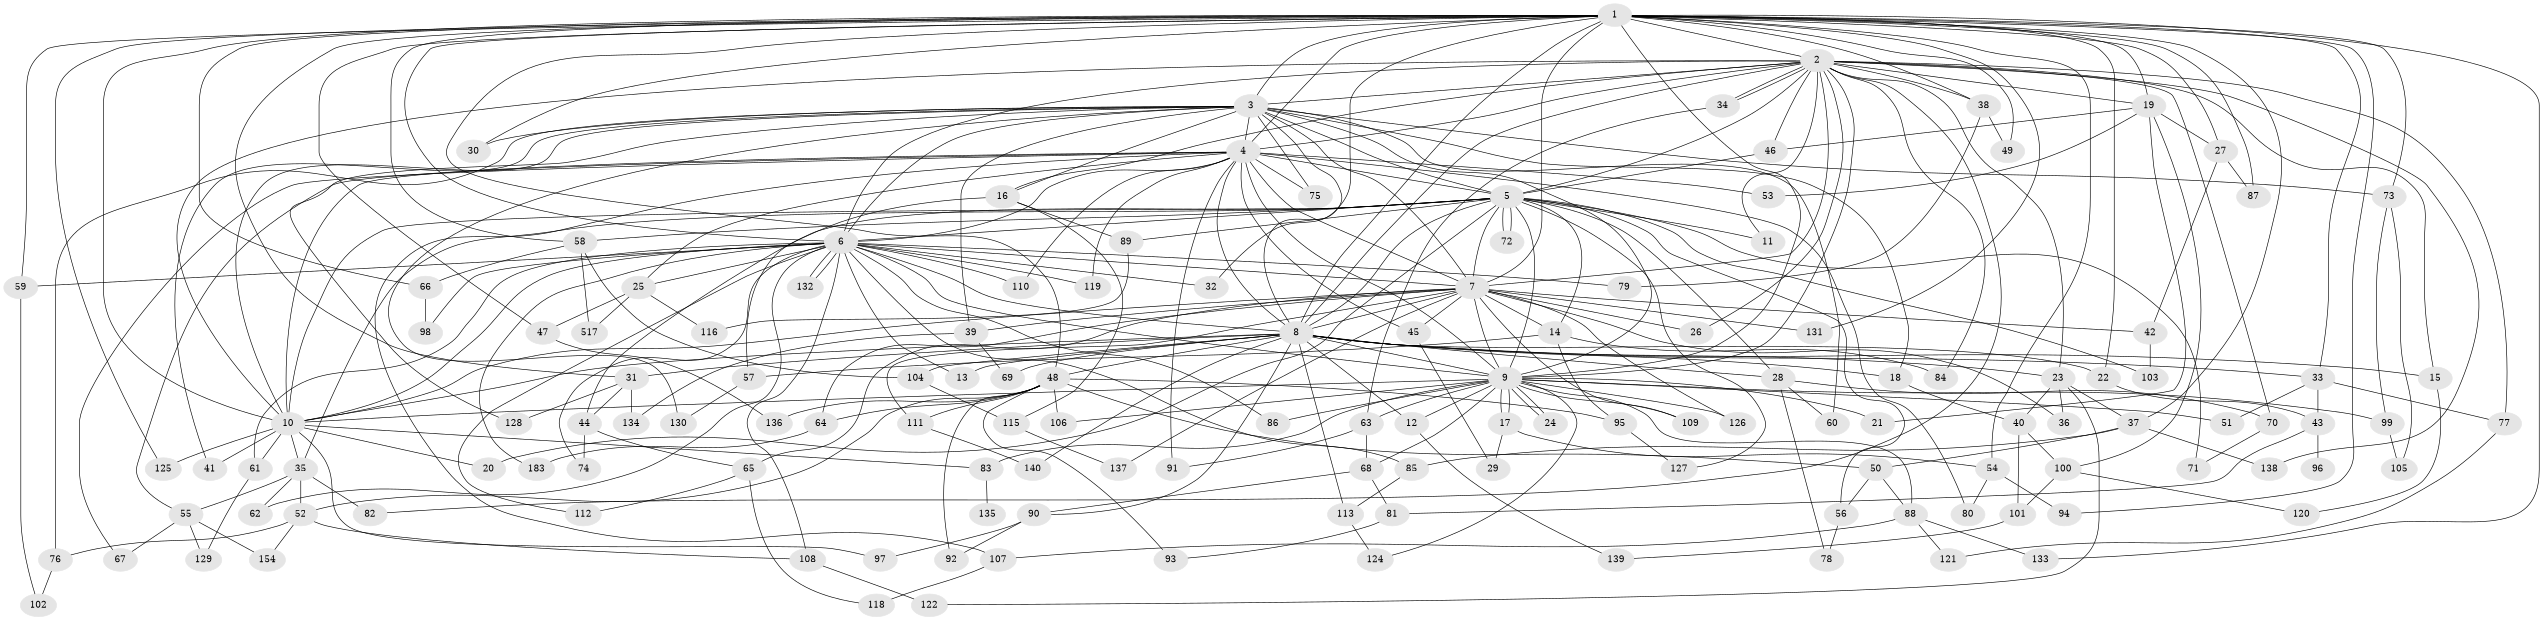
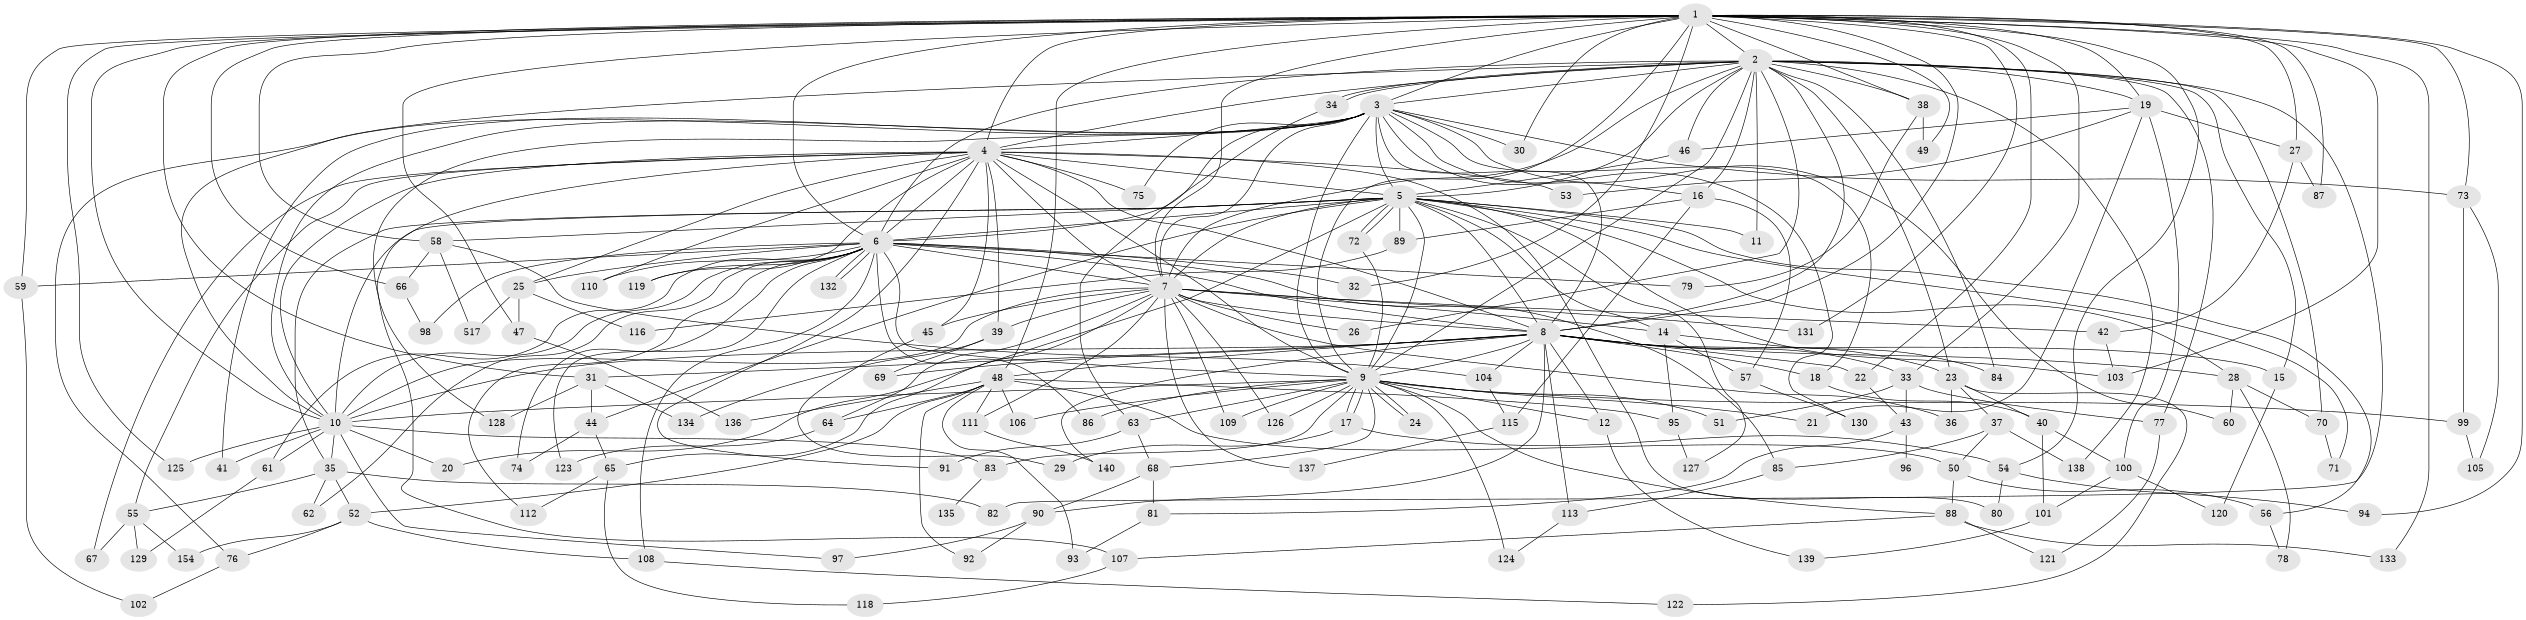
(2139, 39) -> (2299, 48)
(1026, 146) -> (998, 242)
(1484, 334) -> (1382, 318)
(962, 378) -> none
(537, 469) -> (564, 469)
